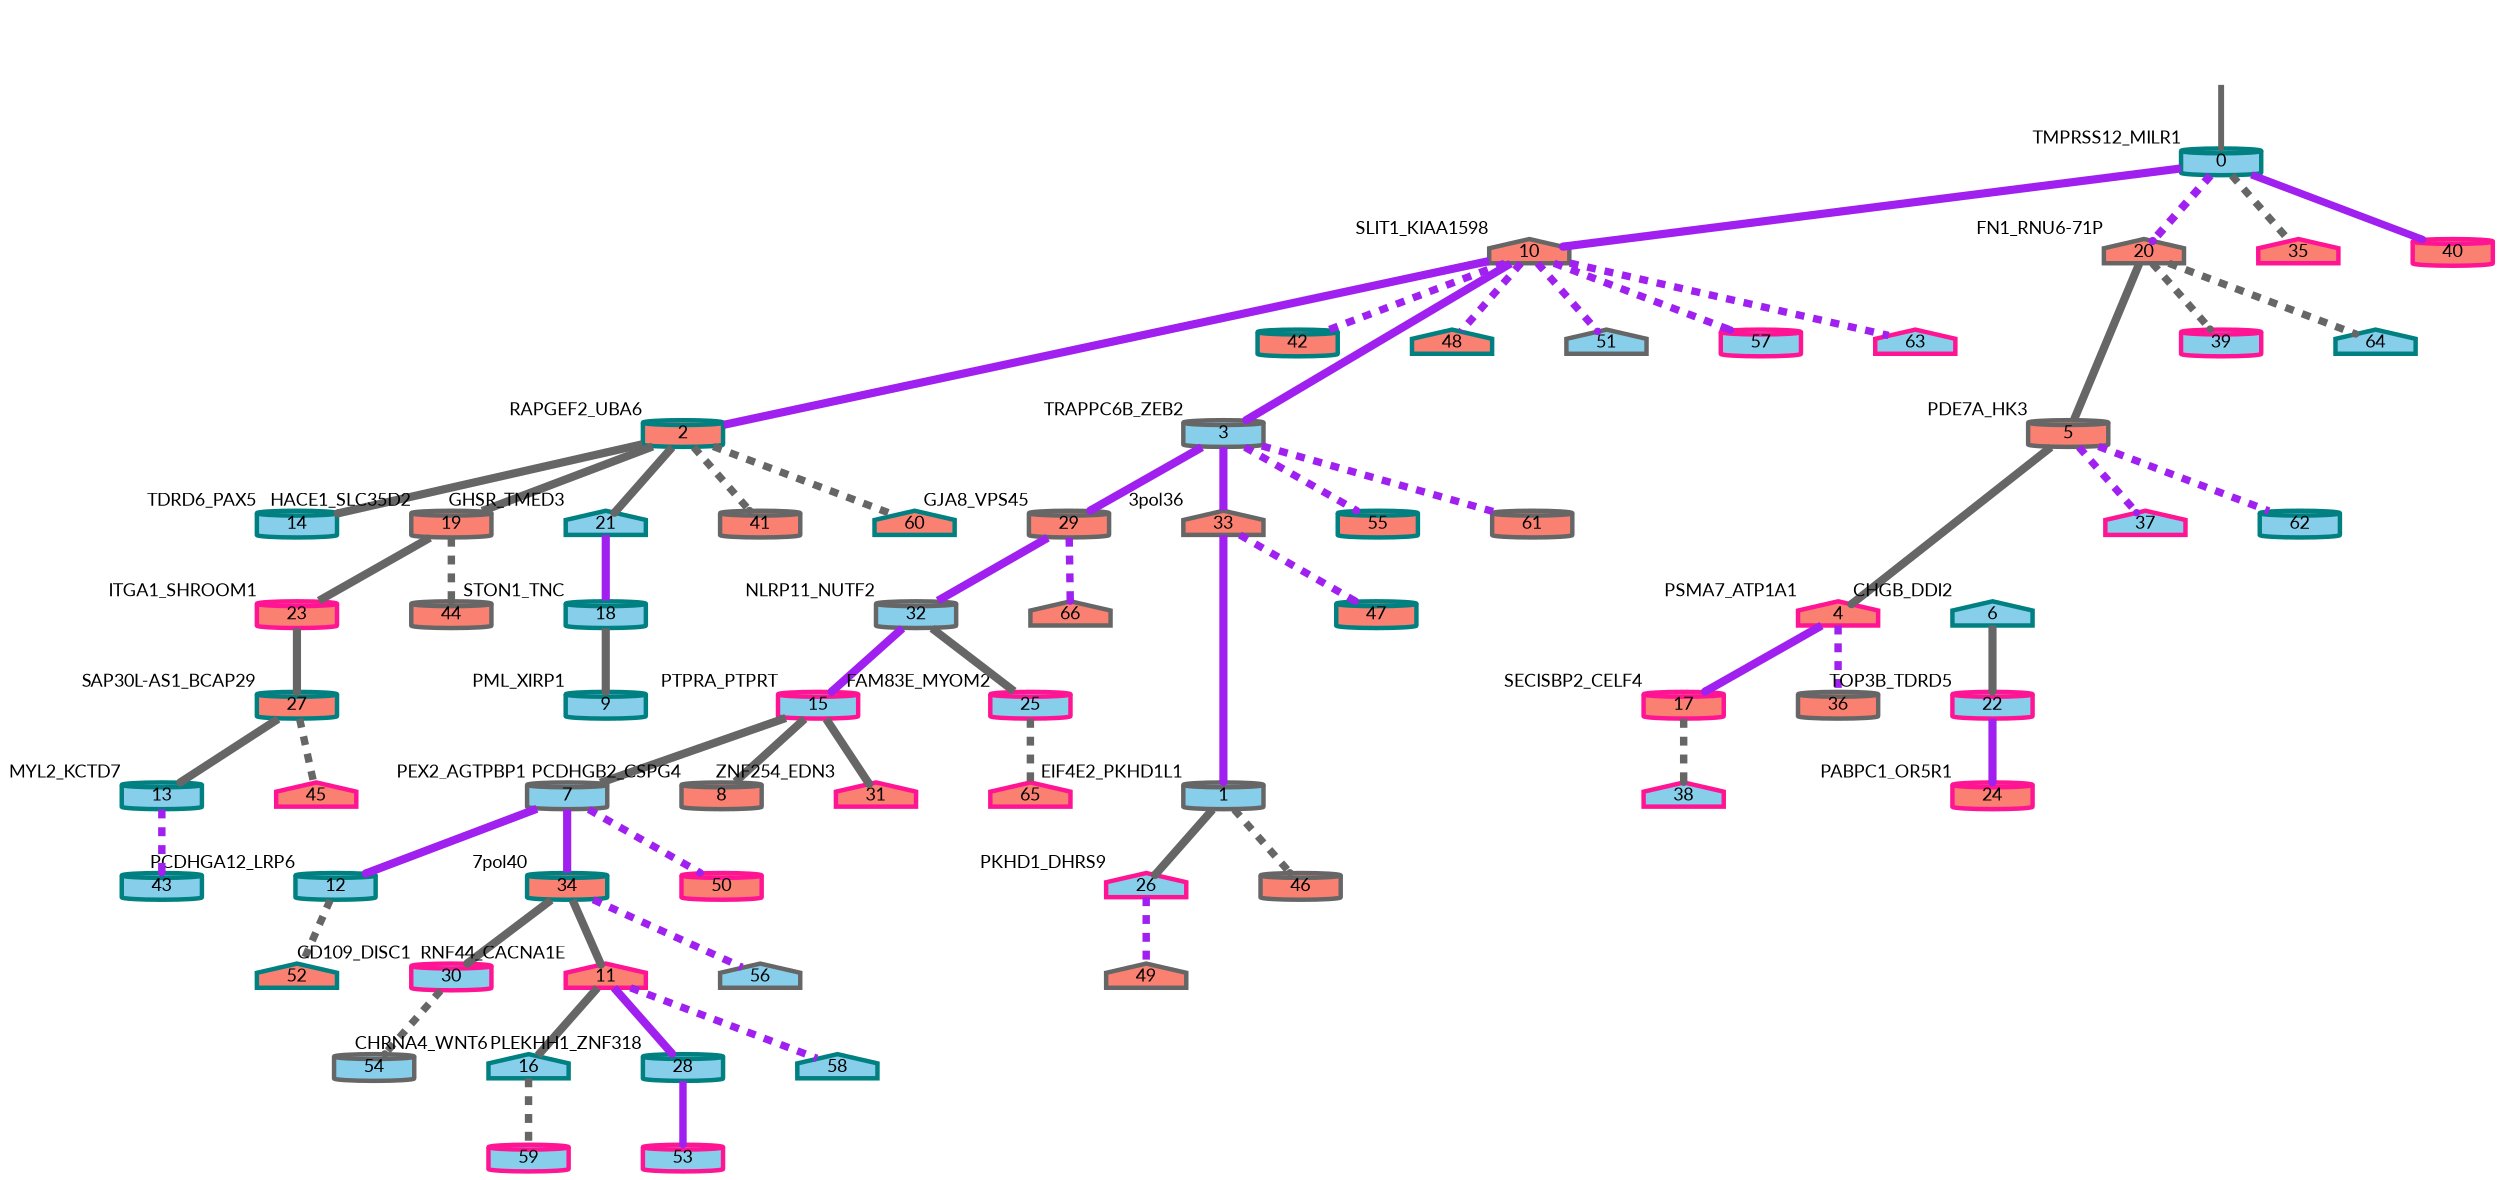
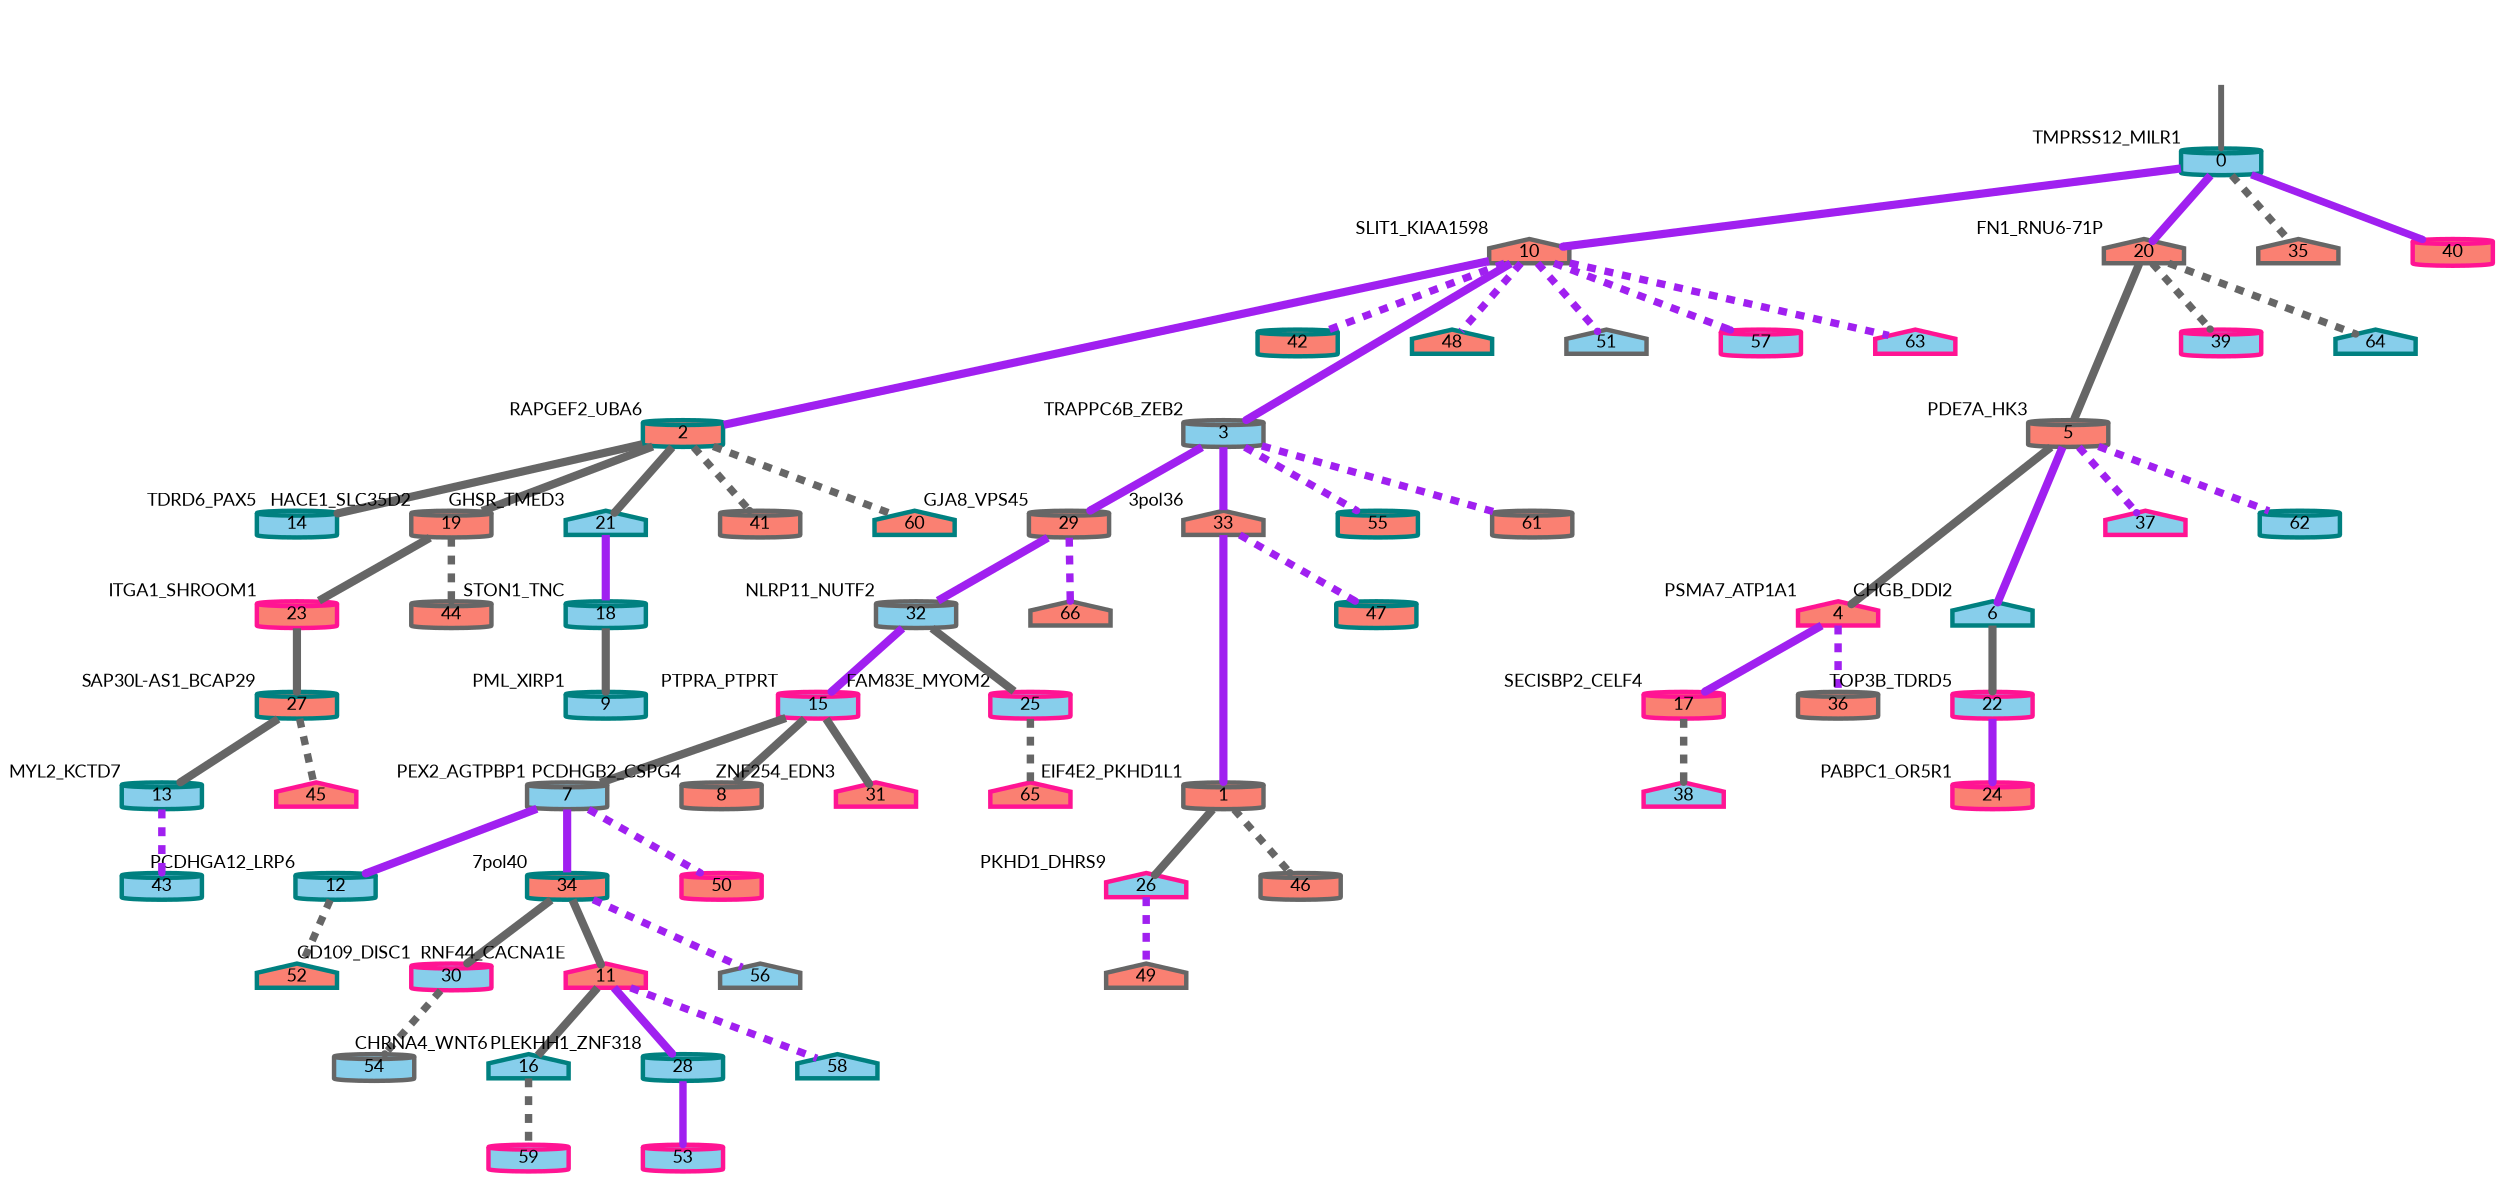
(2182, 208) -> (2182, 208)
(2298, 252) -> (2298, 252)
none -> (2030, 525)
(1223, 796) -> (1223, 796)
